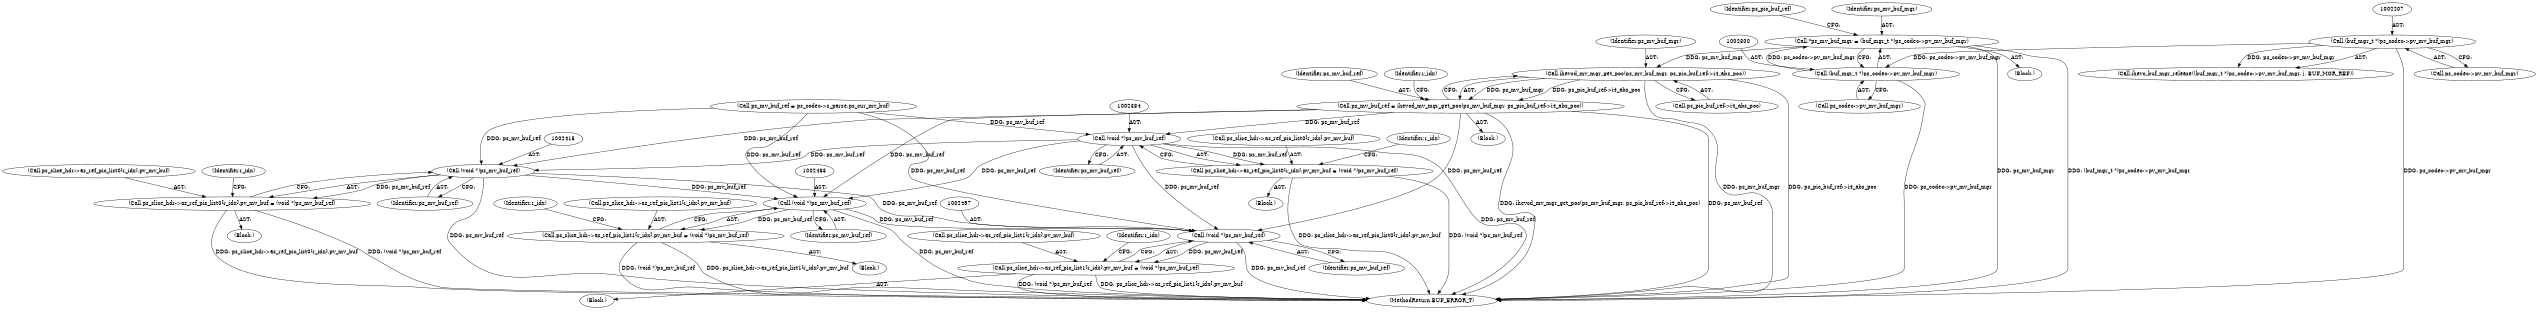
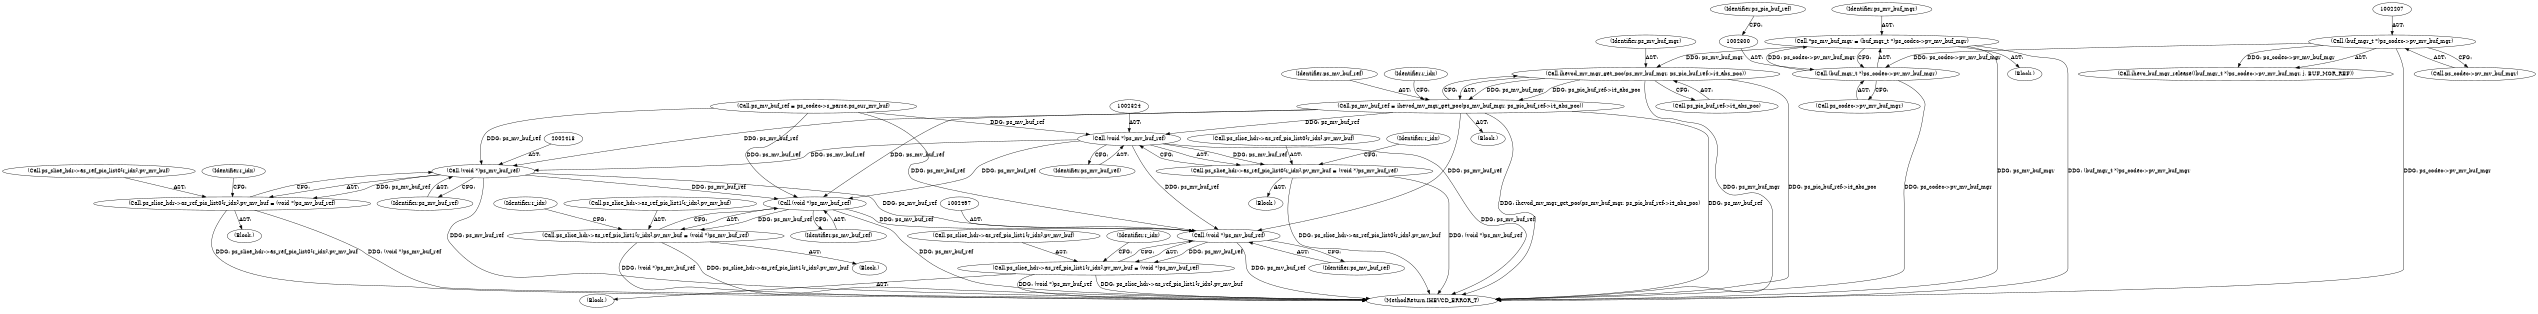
(1817, 25) -> (1749, 24)
(1129, 106) -> (1129, 106)
(563, 139) -> (563, 139)
(815, 171) -> none
(1432, 301) -> (1432, 301)
